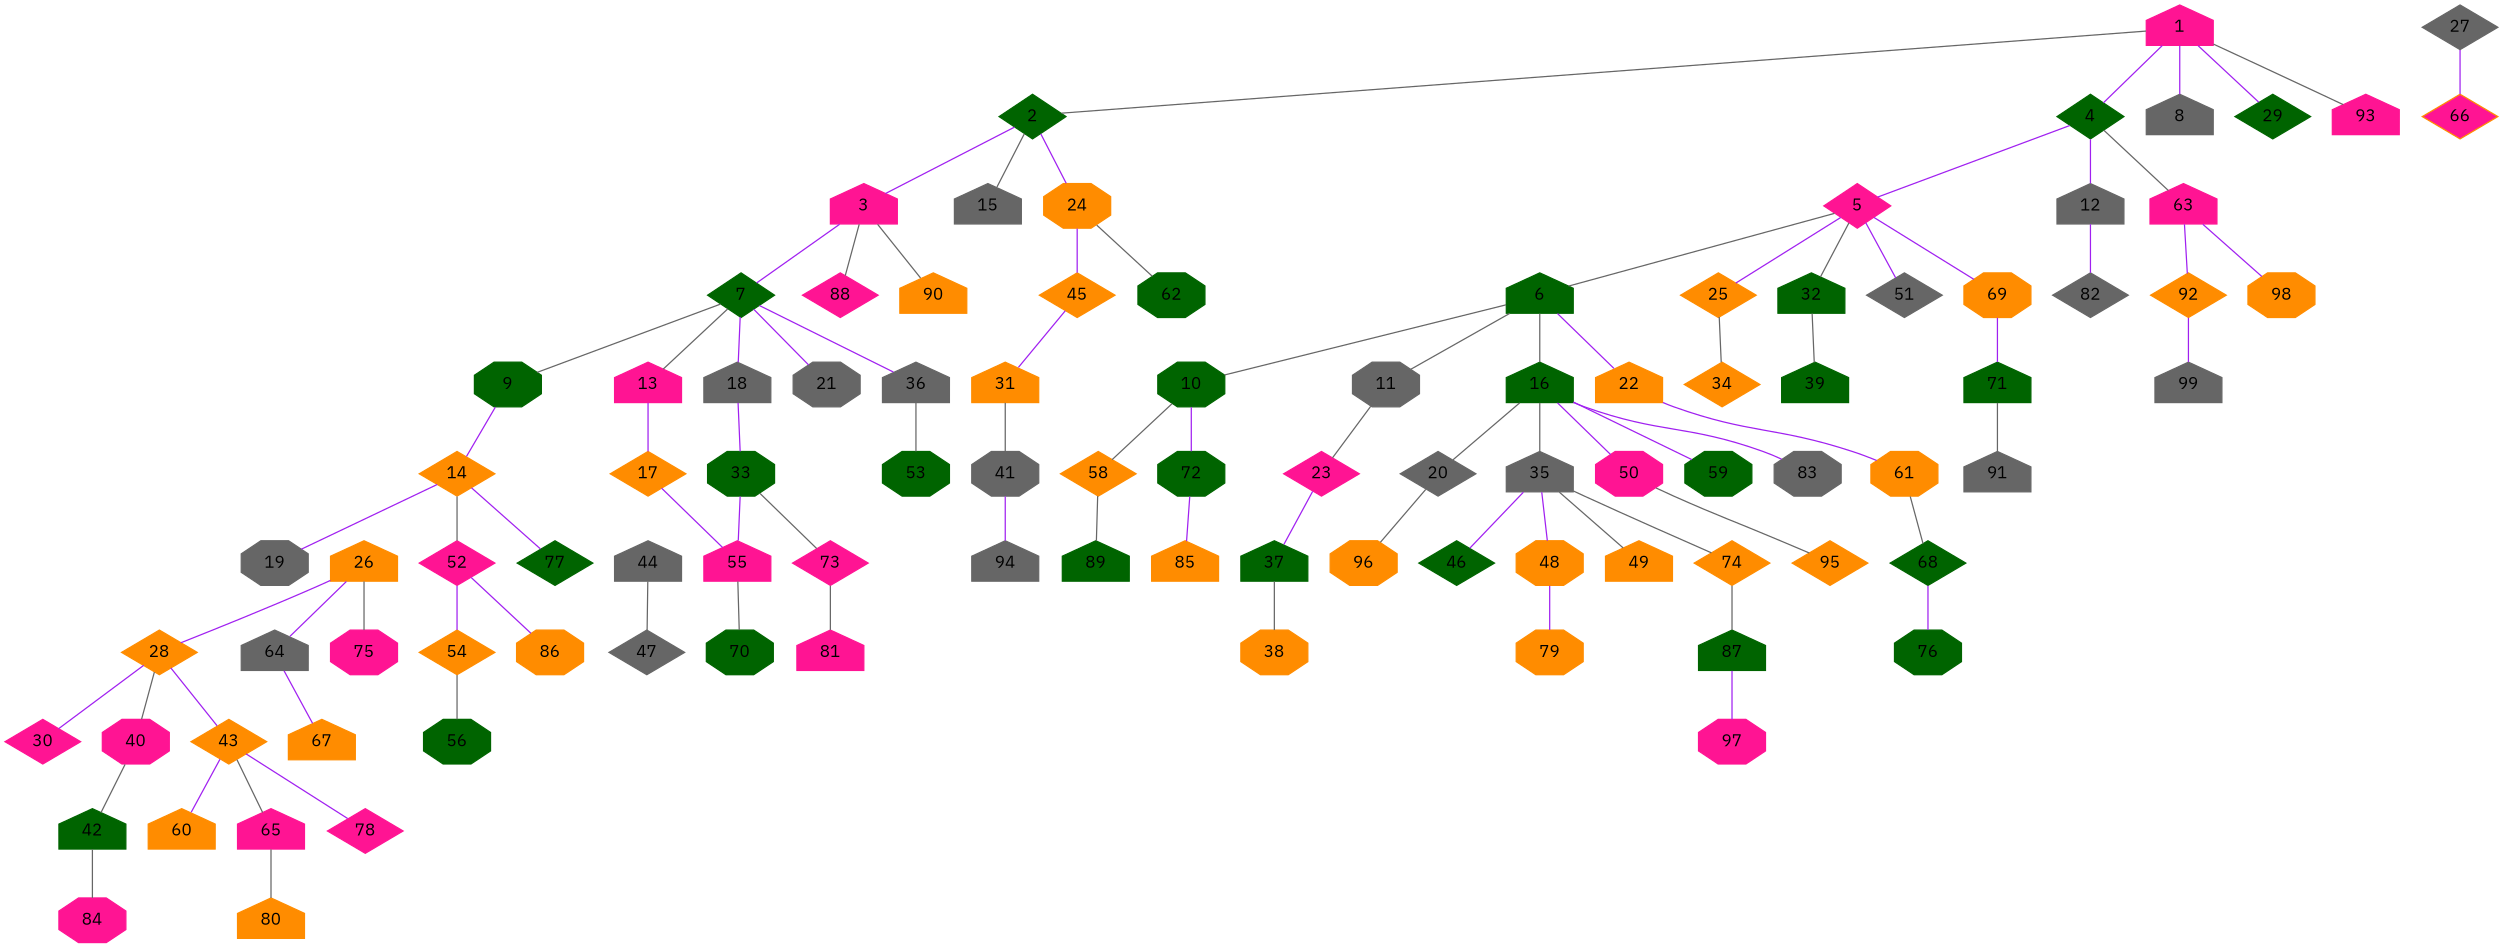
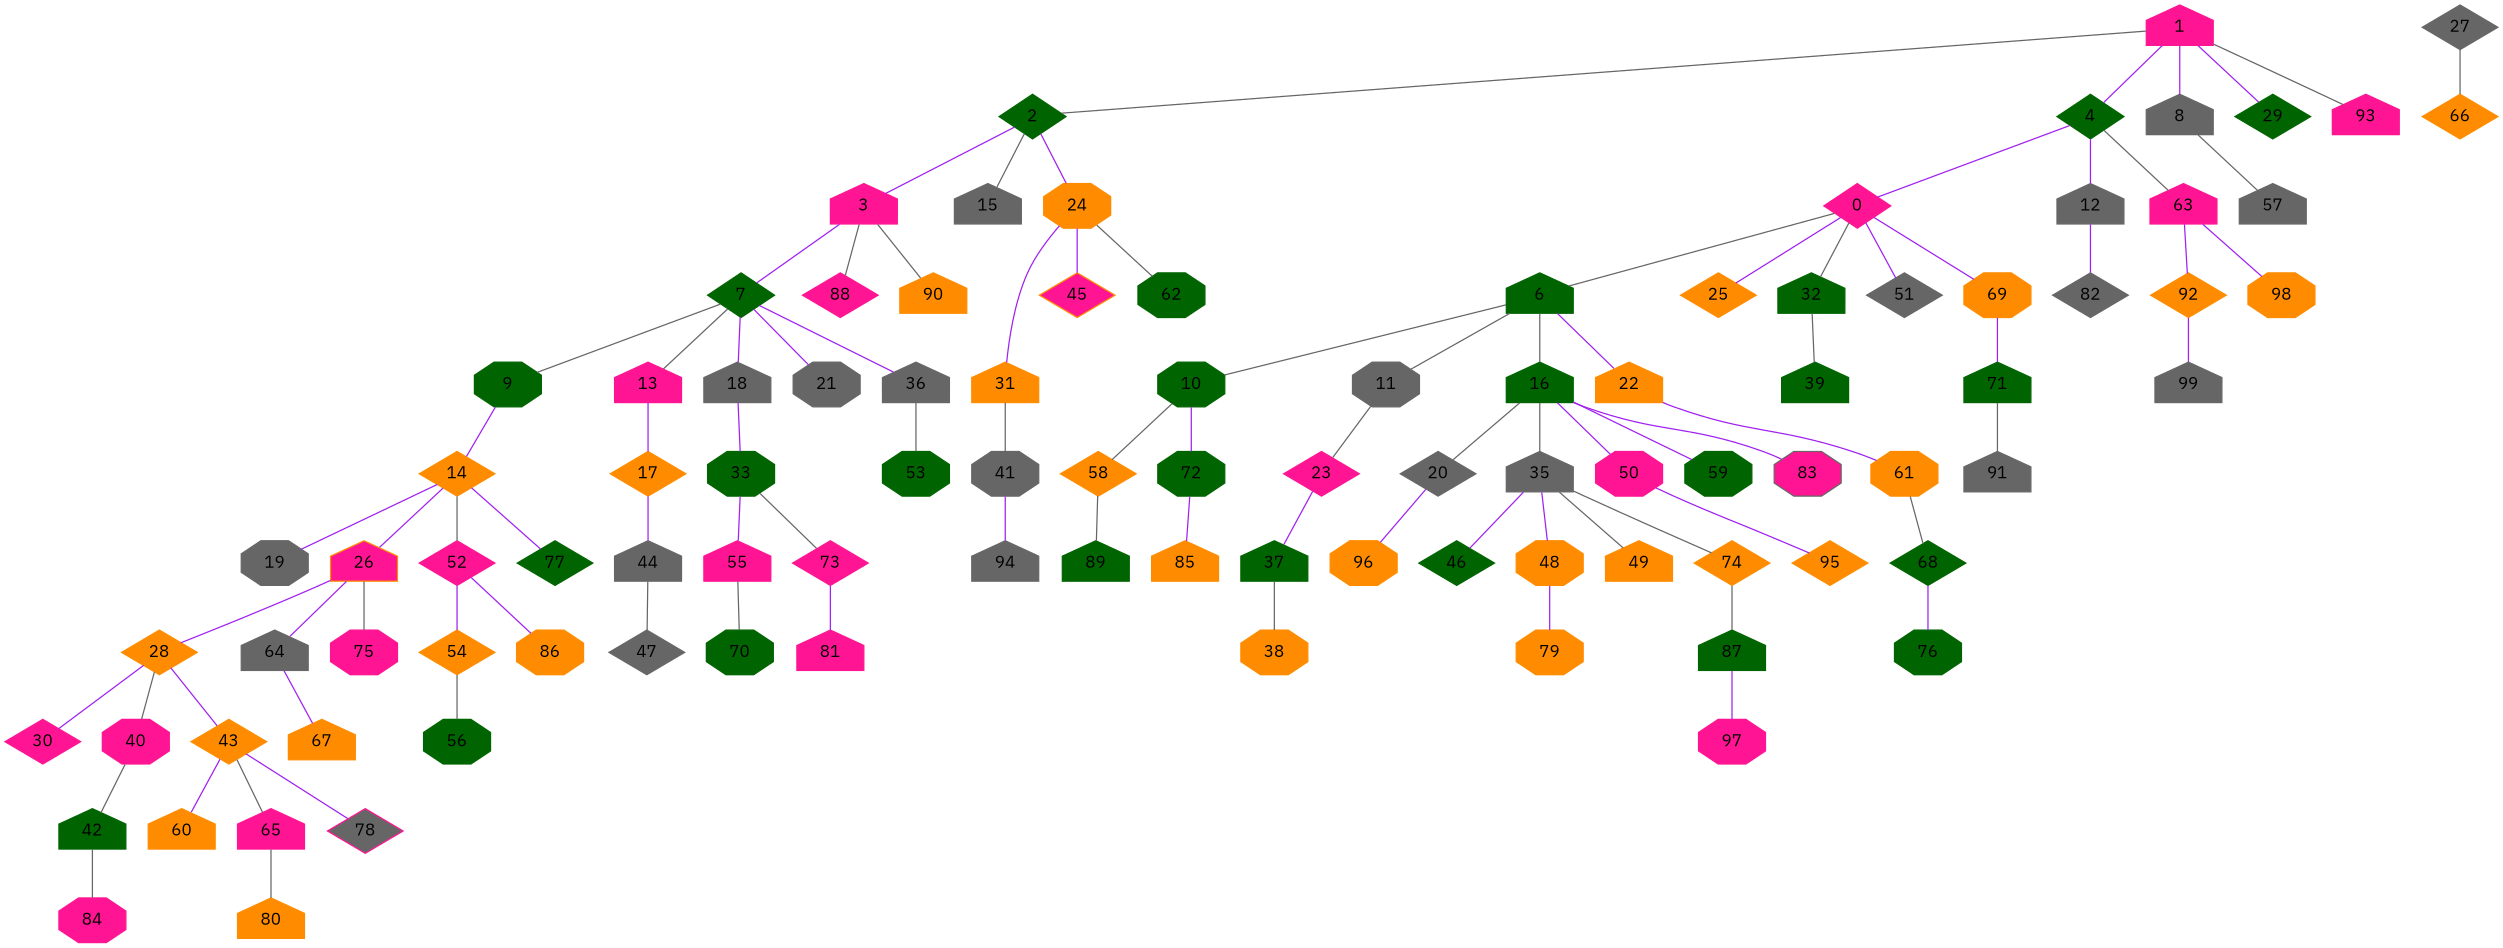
(2460, 72) -> (2460, 72)
(2460, 117) -> (2460, 117)
(1857, 206) -> (1857, 206)
none -> (2273, 206)
(1077, 295) -> (1077, 295)
(1042, 339) -> (1021, 289)
(1722, 384) -> none
(1808, 474) -> (1808, 474)
(1403, 516) -> (1403, 516)
none -> (411, 518)
(692, 518) -> (648, 519)
(1732, 521) -> (1732, 521)
(364, 563) -> (364, 563)
(830, 608) -> (830, 608)
(365, 831) -> (365, 831)
